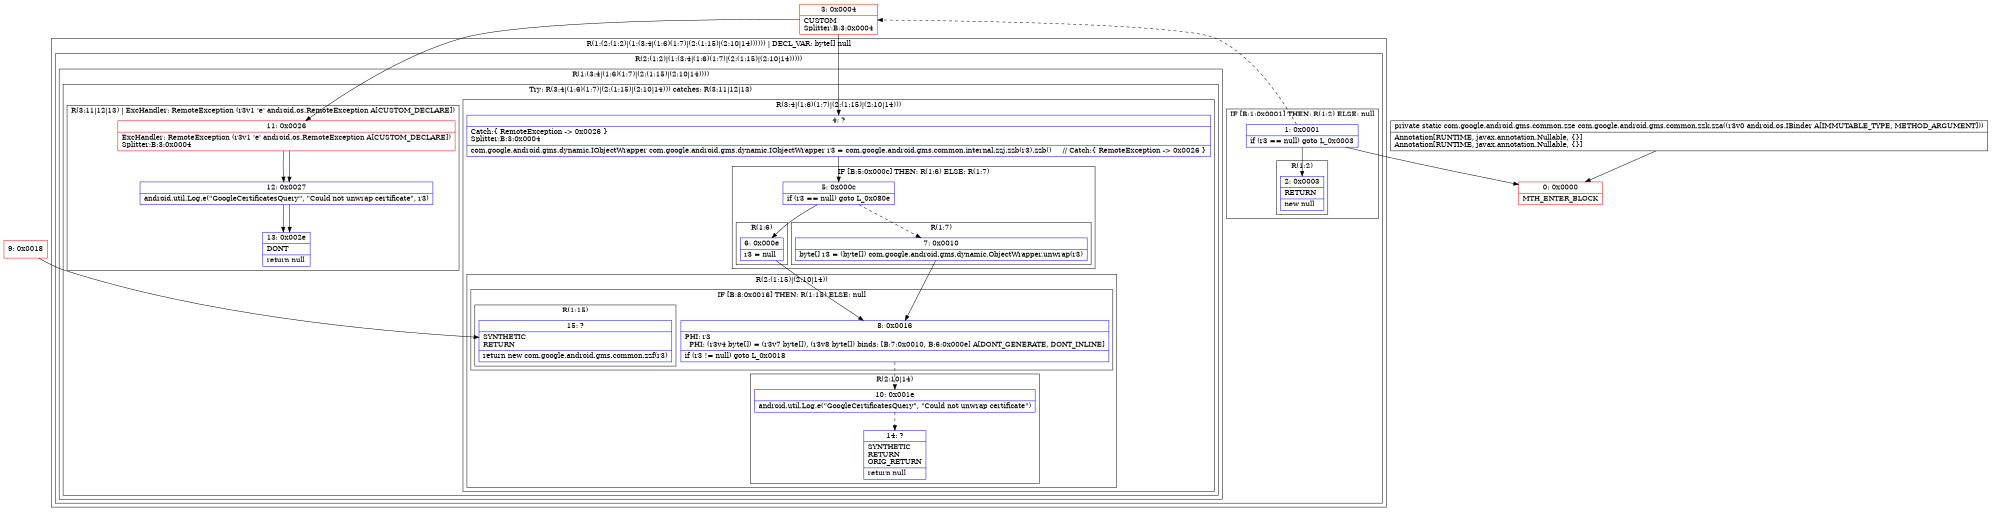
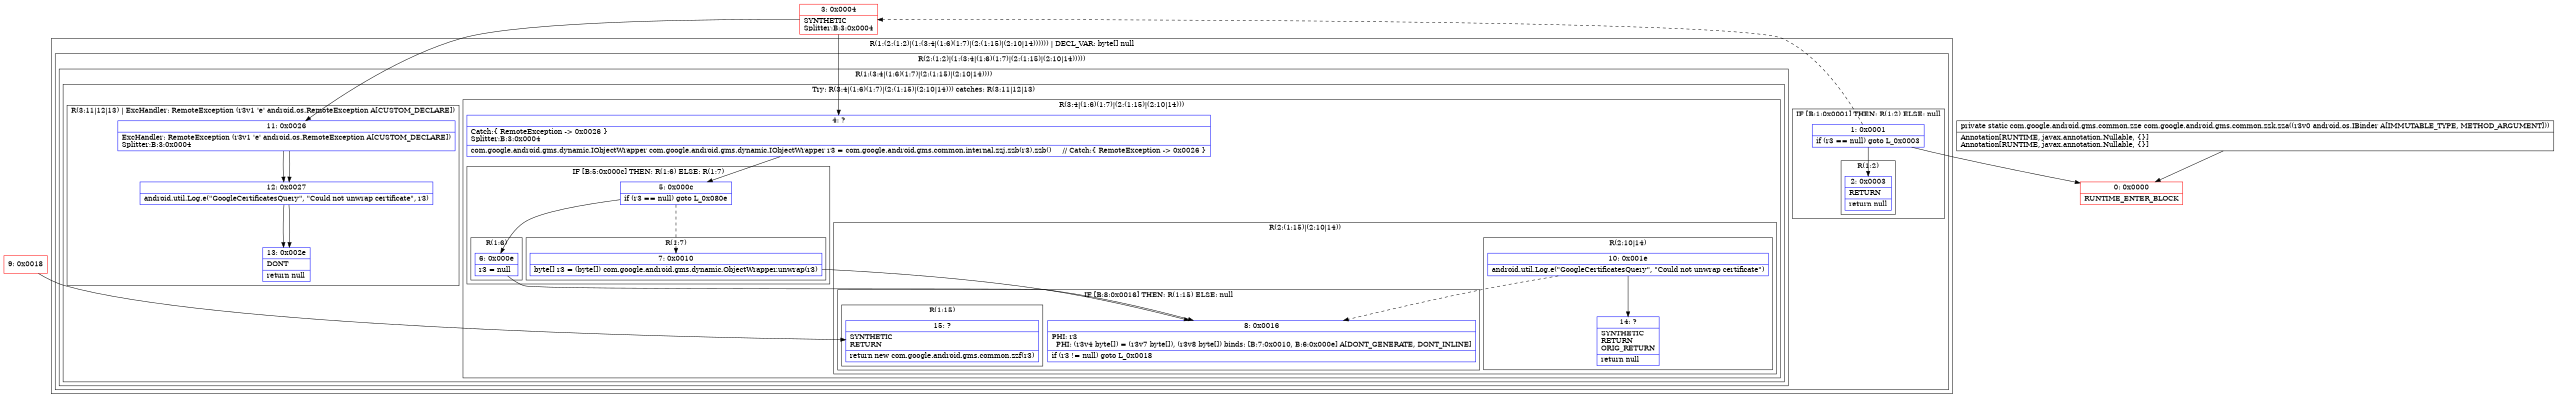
(820, 21) -> (825, 21)
(286, 136) -> (286, 136)
(1561, 199) -> (2131, 199)
(1299, 204) -> (1868, 204)
(895, 377) -> (1453, 296)
(895, 419) -> (1628, 294)
